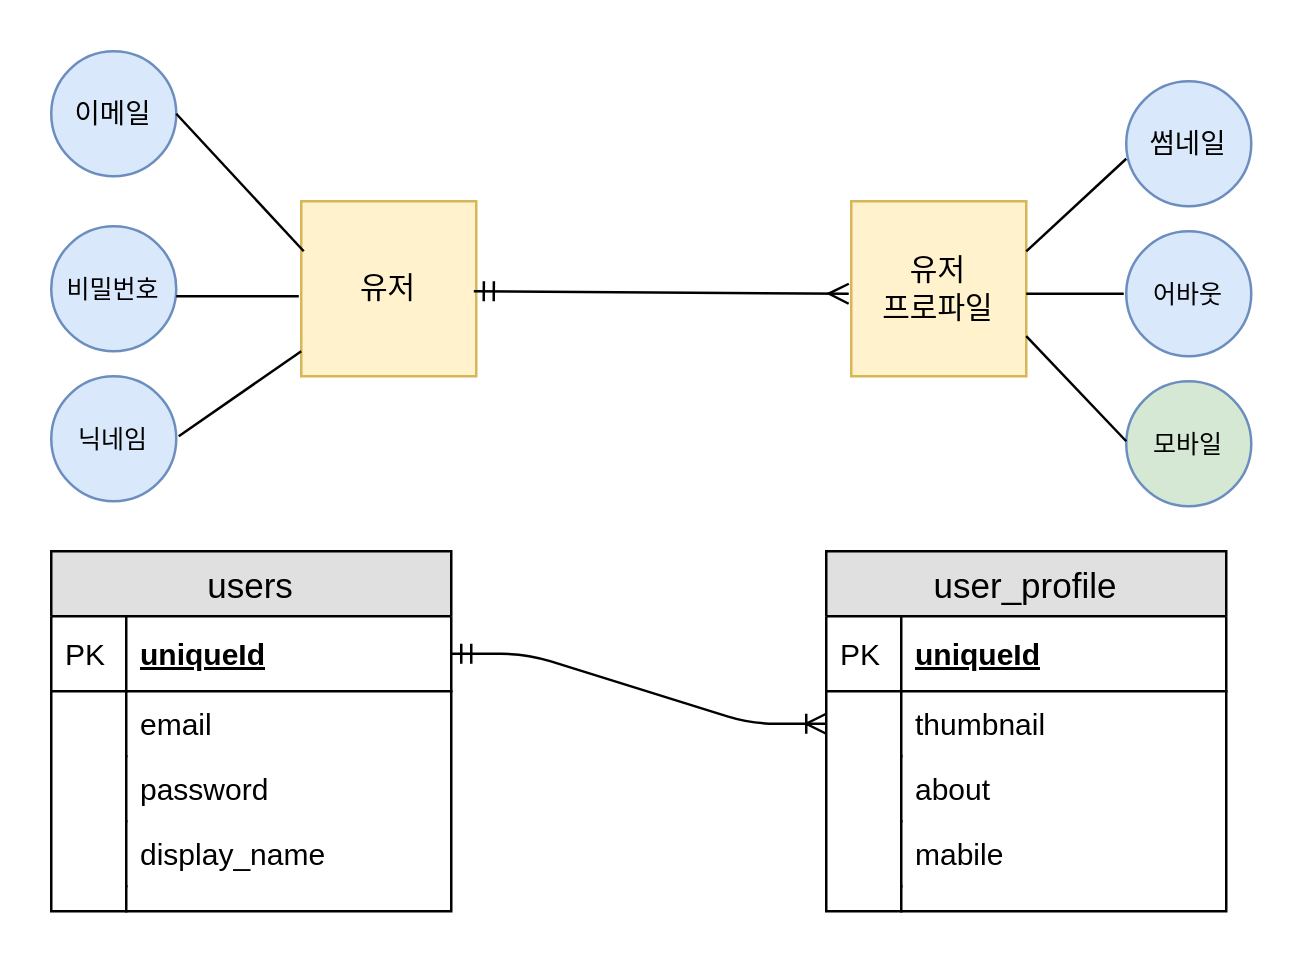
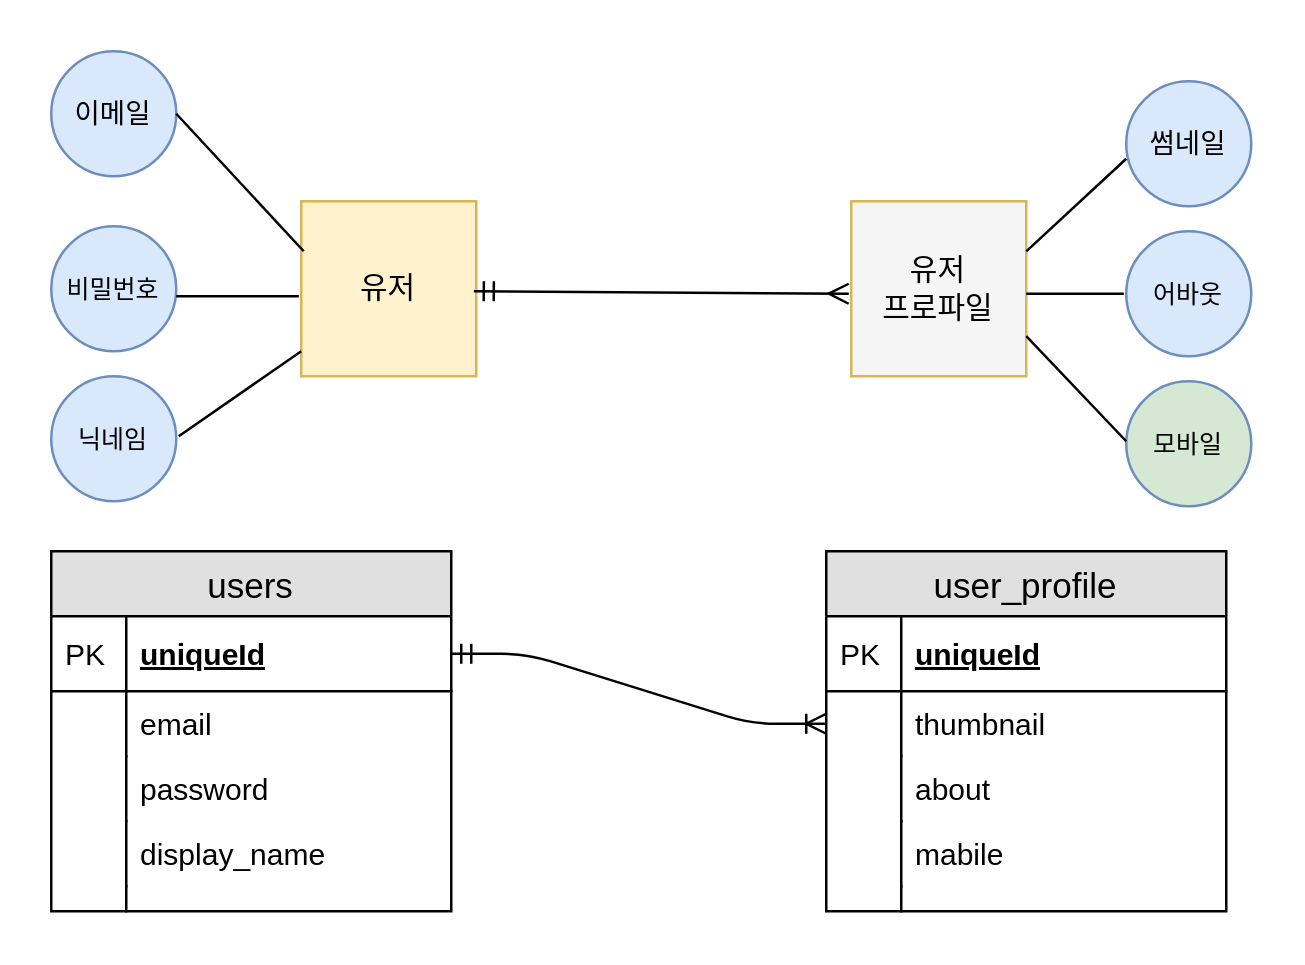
(939, 289) -> (939, 289)
